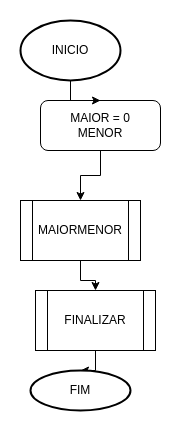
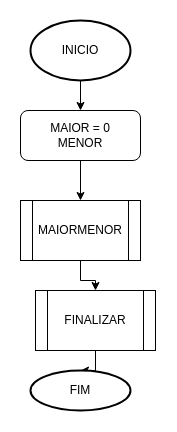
(71, 51) -> (81, 51)
(101, 126) -> (81, 136)
